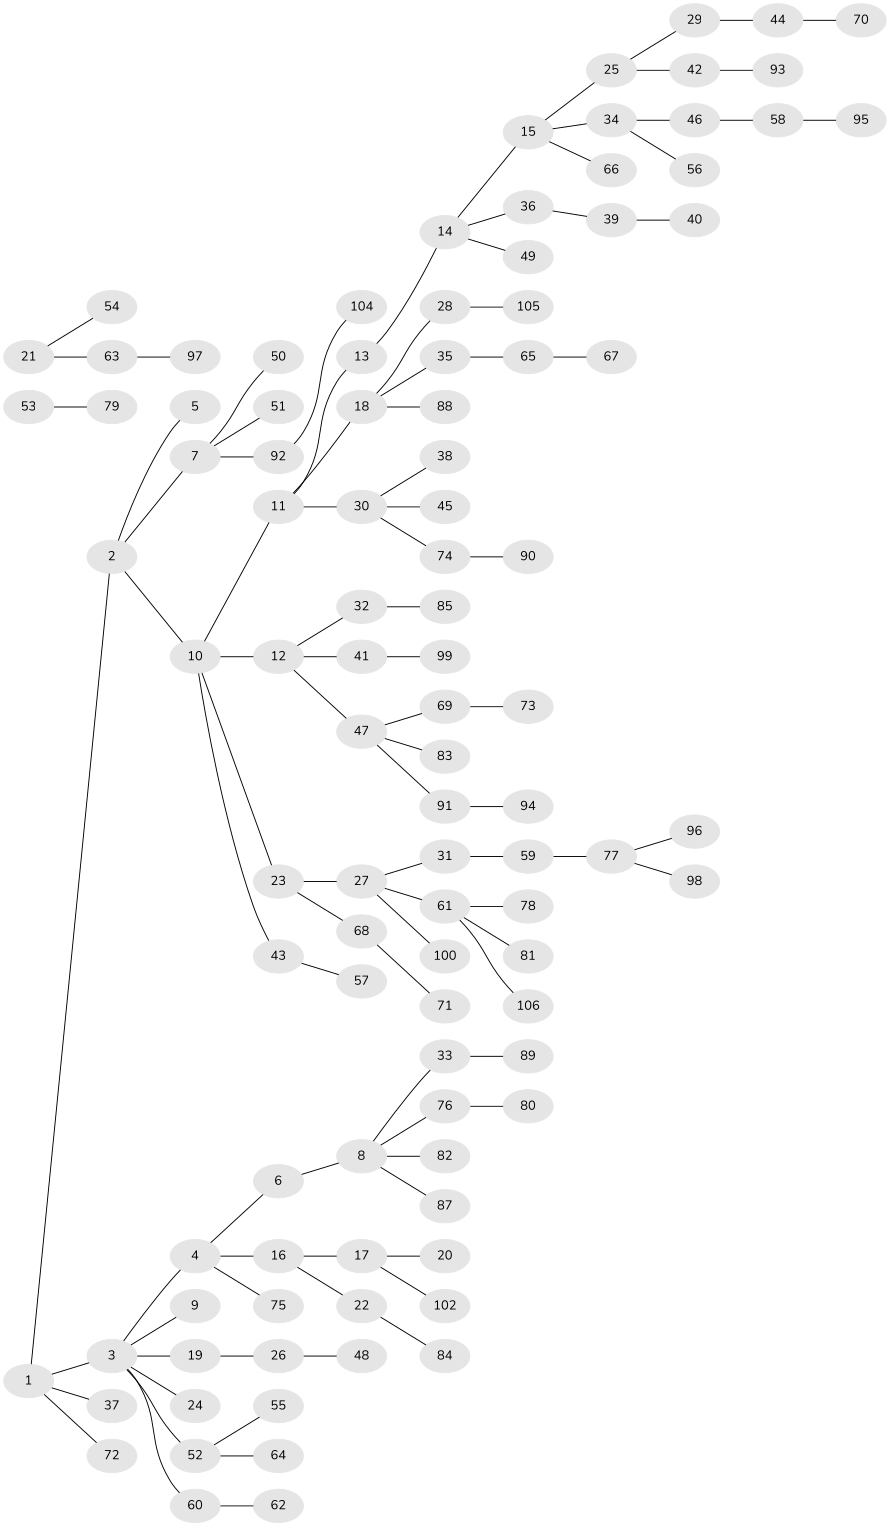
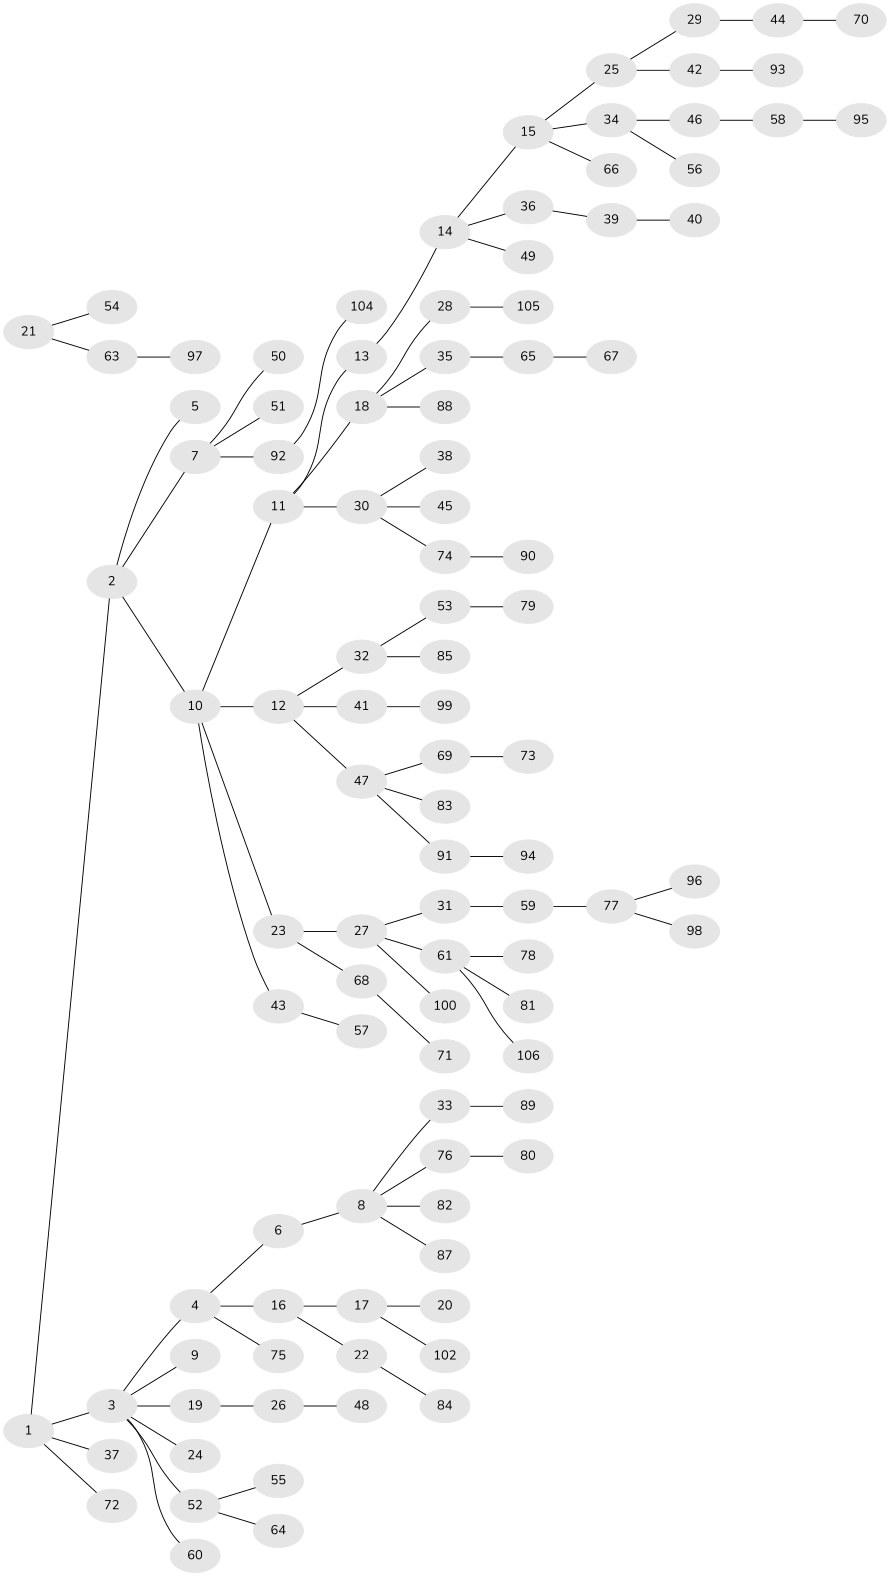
none -> (403, 632)
(278, 1506) -> none
